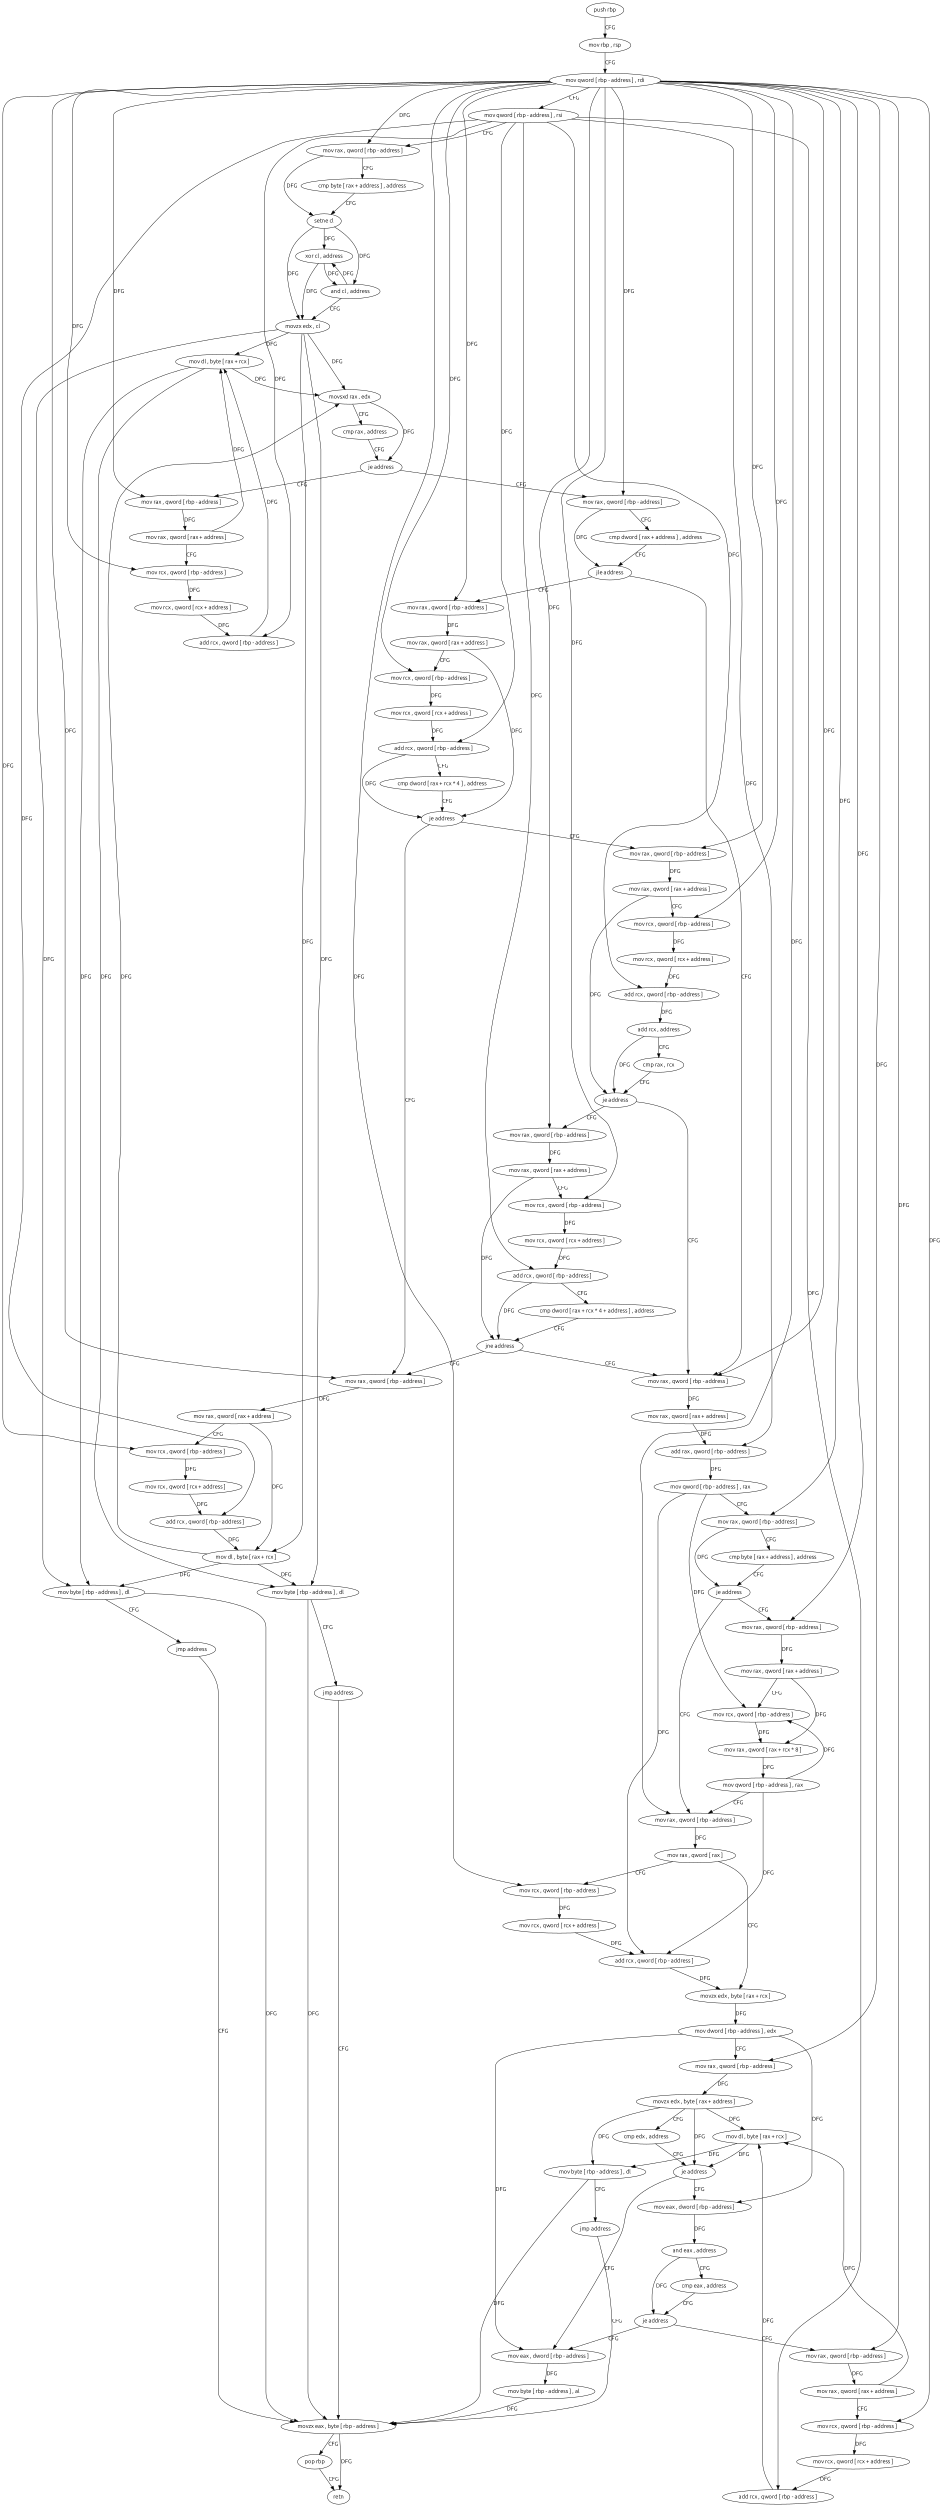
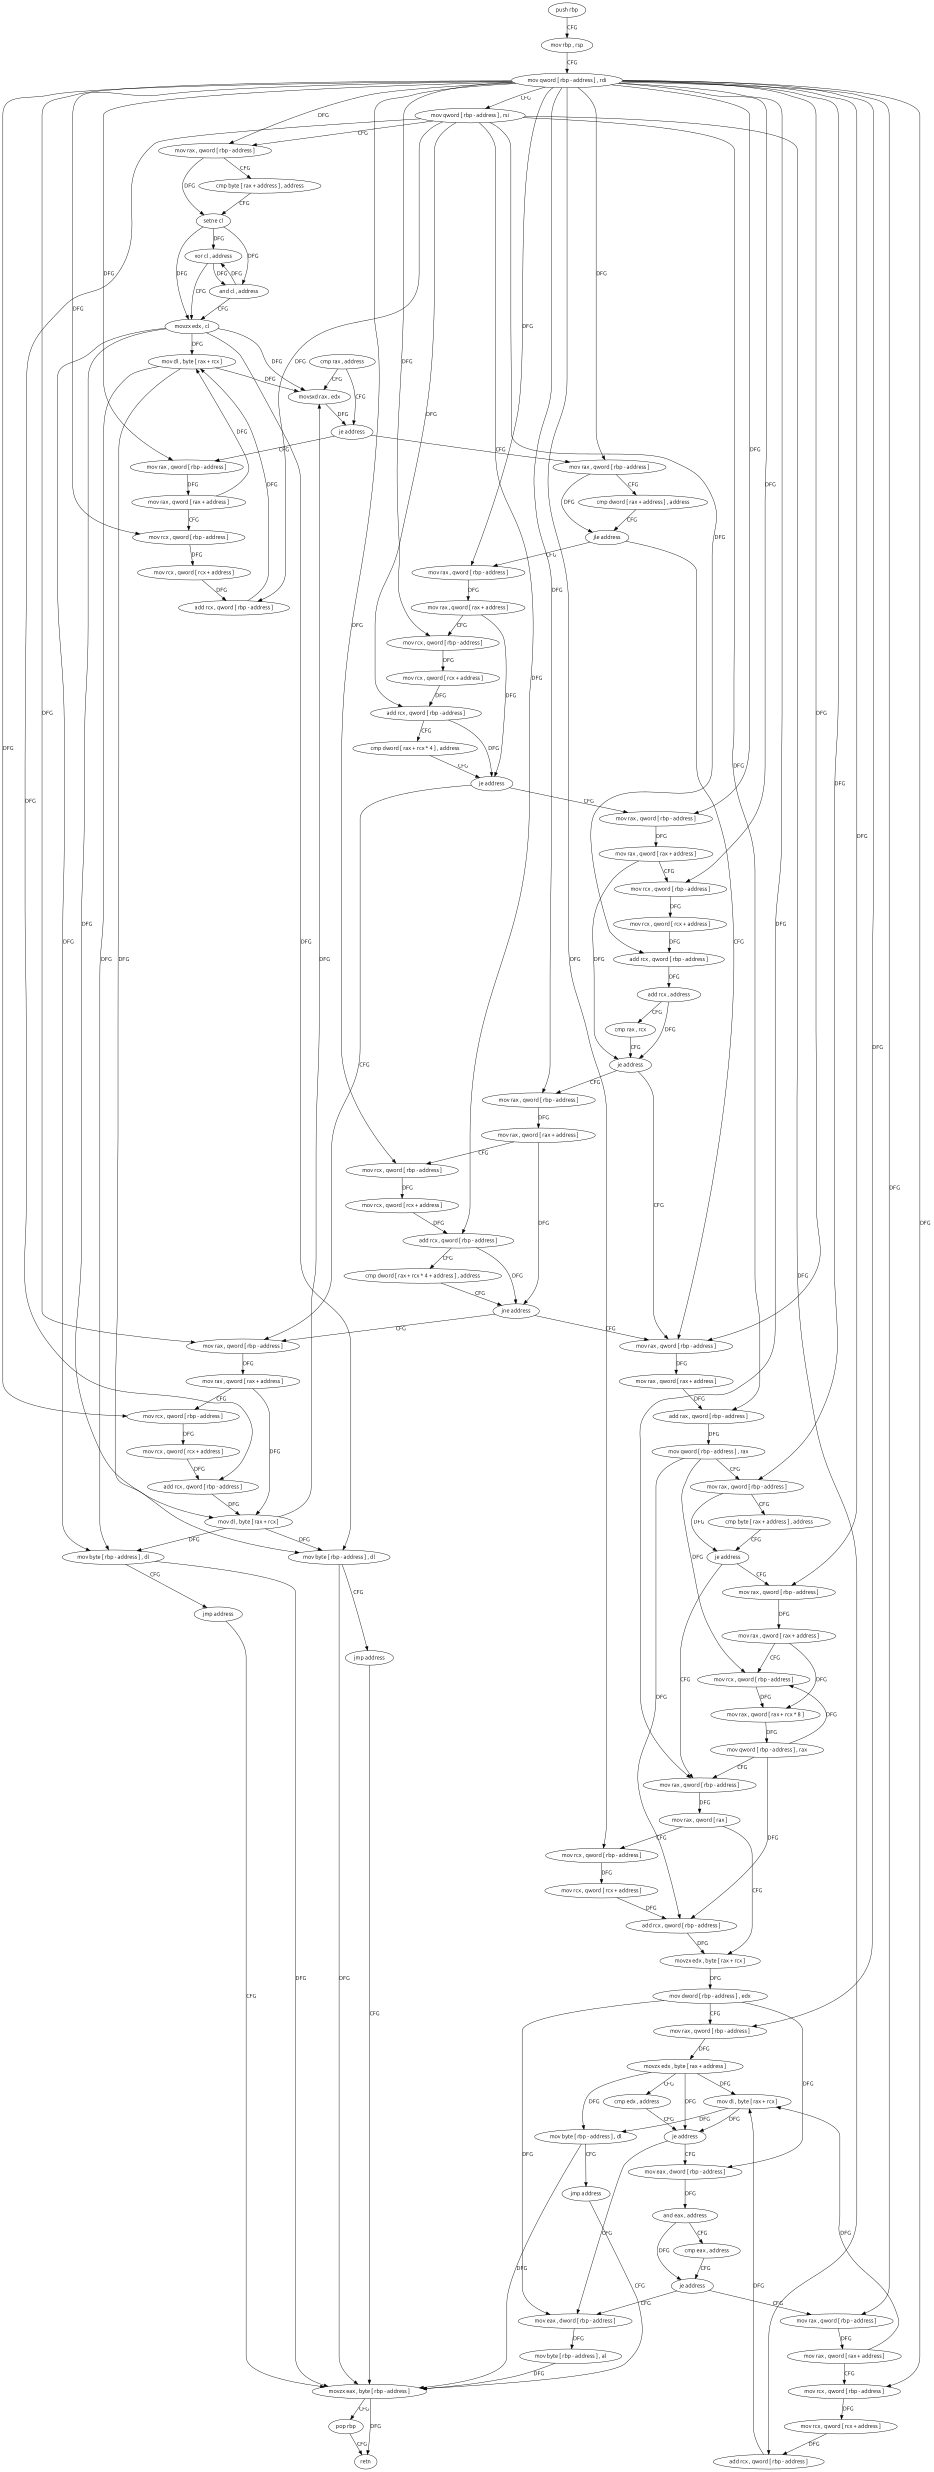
(312, 291) -> (201, 291)
(356, 413) -> (332, 378)
